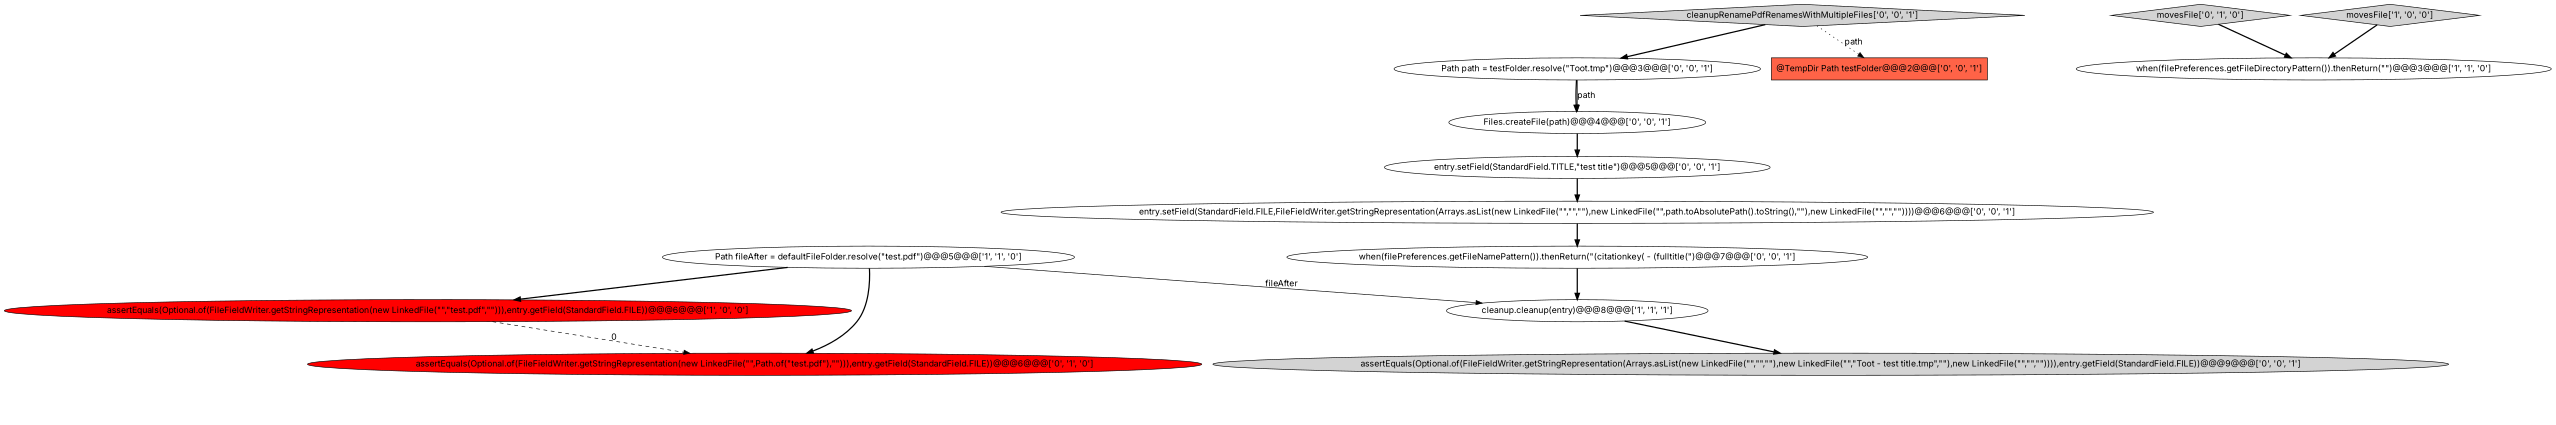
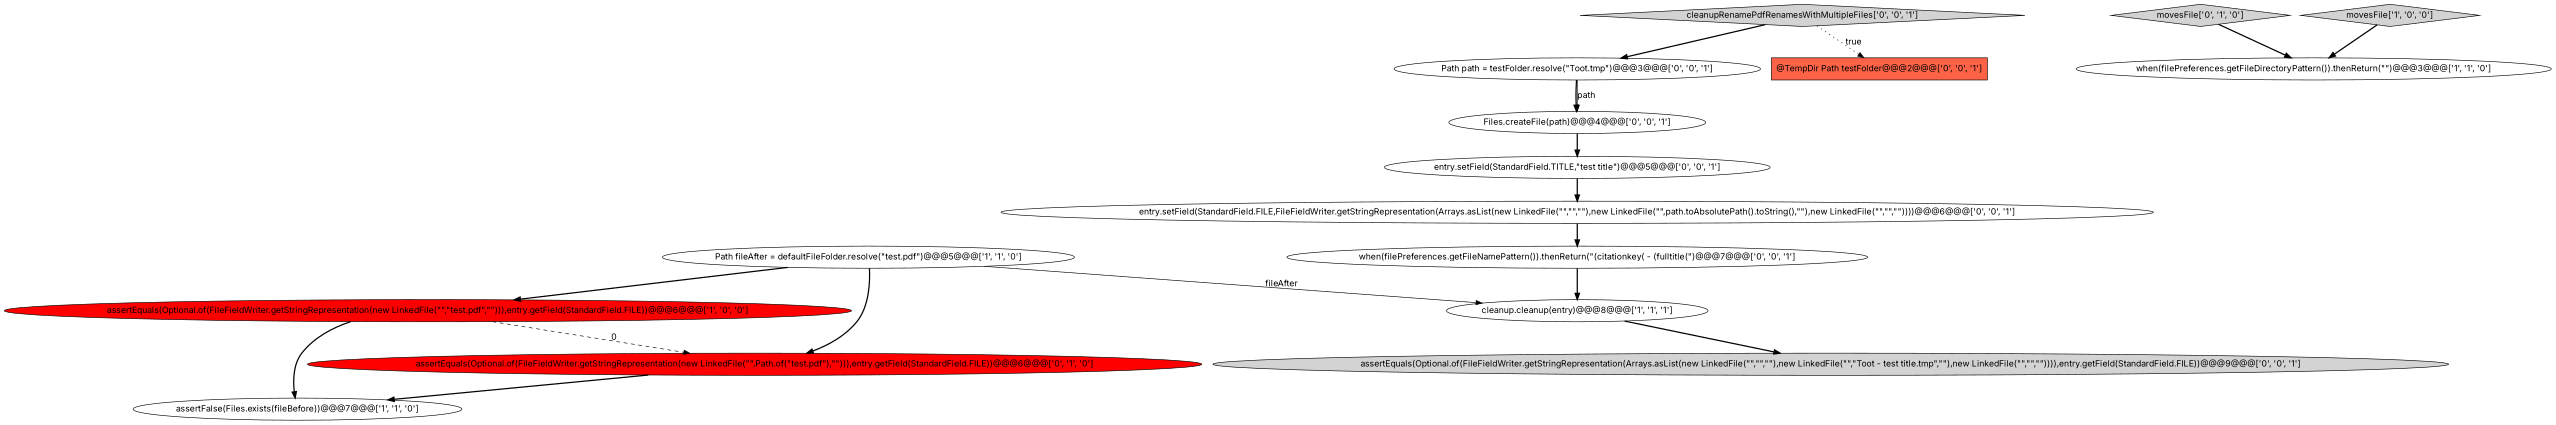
(1854, 42) -> (1854, 42)
none -> (297, 409)
